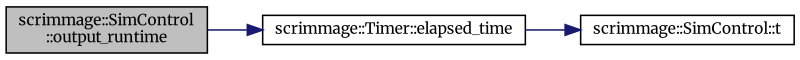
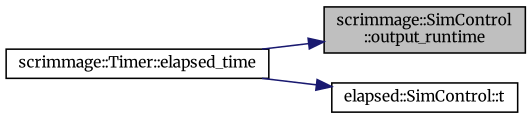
(227, 30) -> (285, 46)
(687, 30) -> (425, 98)
